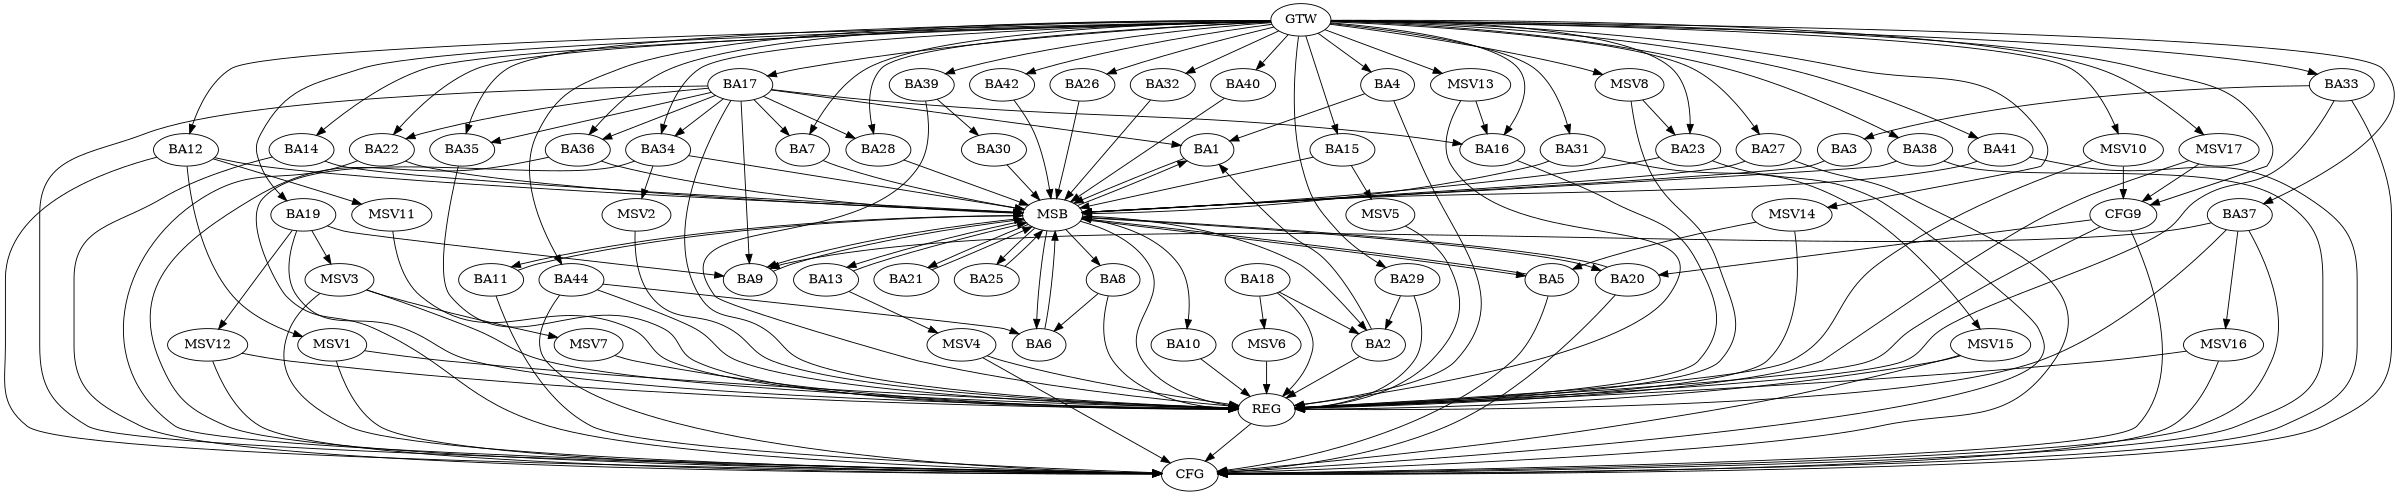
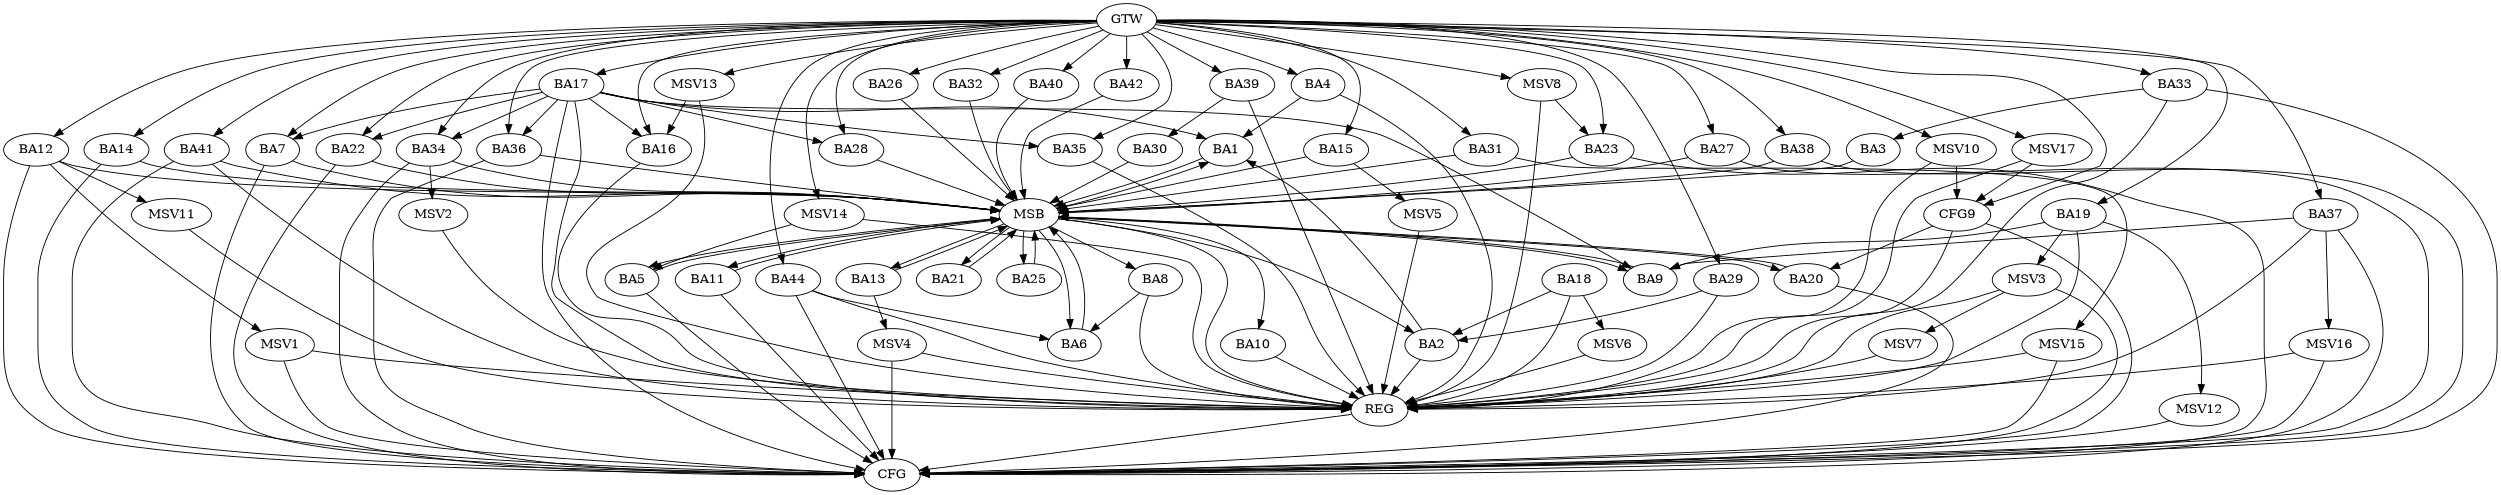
(660, 392) -> (747, 391)
none -> (239, 416)
